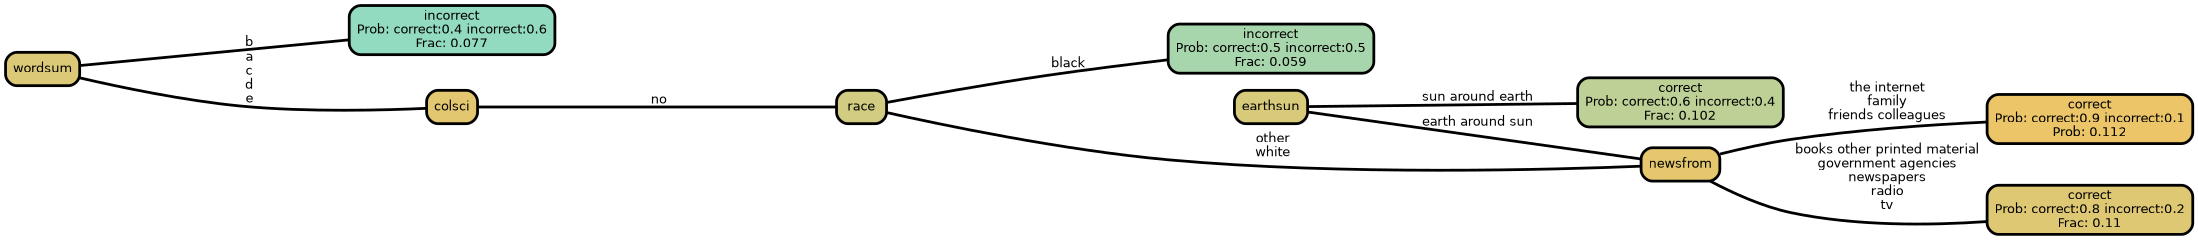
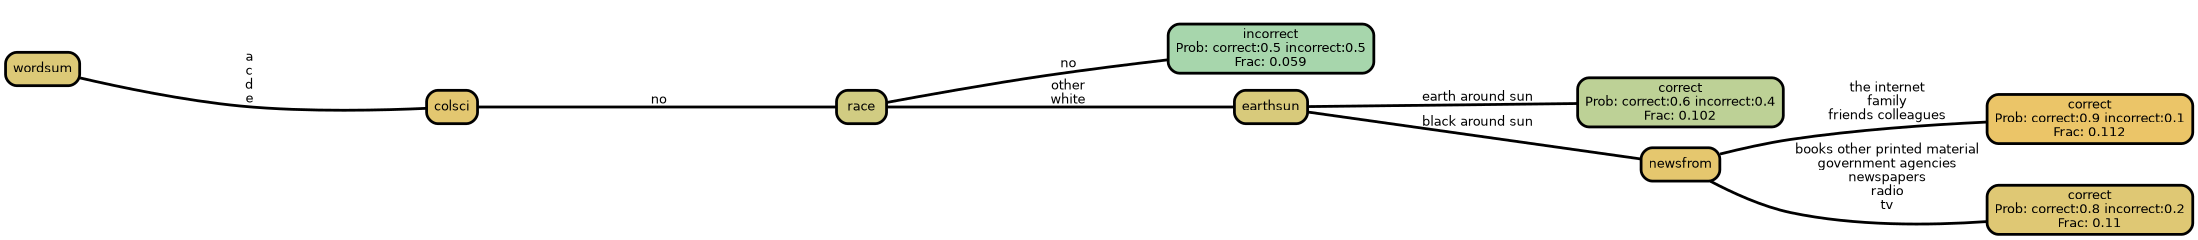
(452, 30) -> none
(1066, 64) -> (1066, 64)
(1476, 97) -> (1476, 97)
(2090, 119) -> (2090, 119)
(1476, 122) -> (1476, 122)
(1262, 166) -> (1060, 107)
